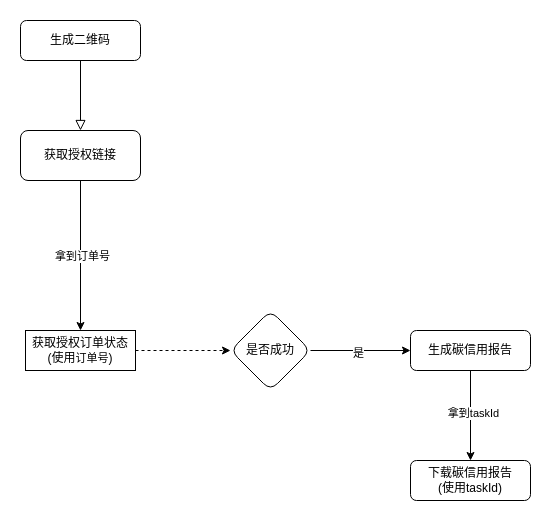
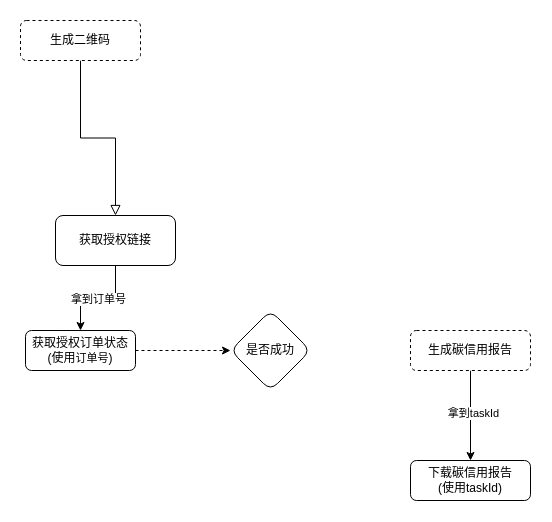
(81, 41) -> (81, 41)
(81, 156) -> (116, 241)
(81, 351) -> (81, 351)
(357, 351) -> none
(471, 351) -> (471, 351)
